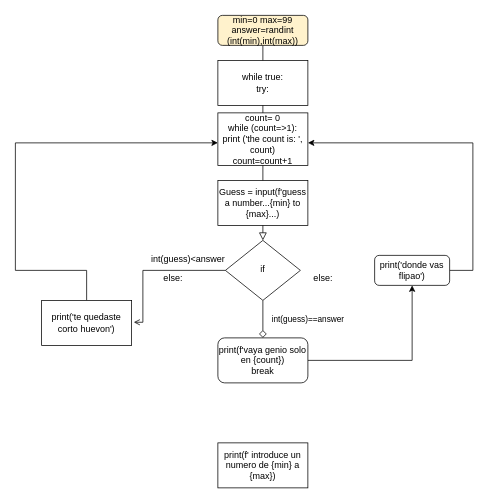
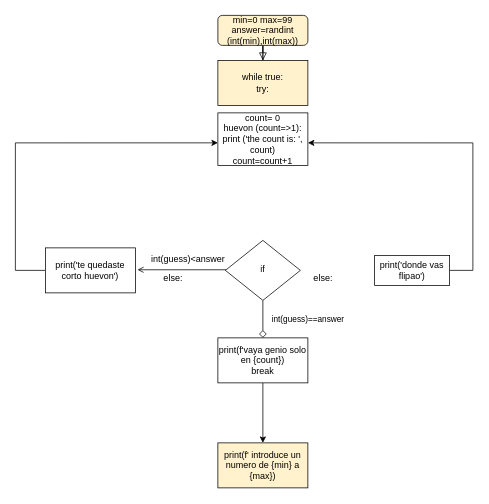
(263, 83) -> (263, 83)
(263, 139) -> (263, 139)
(263, 203) -> none
(263, 205) -> (263, 57)
(412, 270) -> (412, 270)
(87, 323) -> (90, 270)
(263, 360) -> (263, 360)
(361, 360) -> (263, 436)
(263, 465) -> (263, 465)
